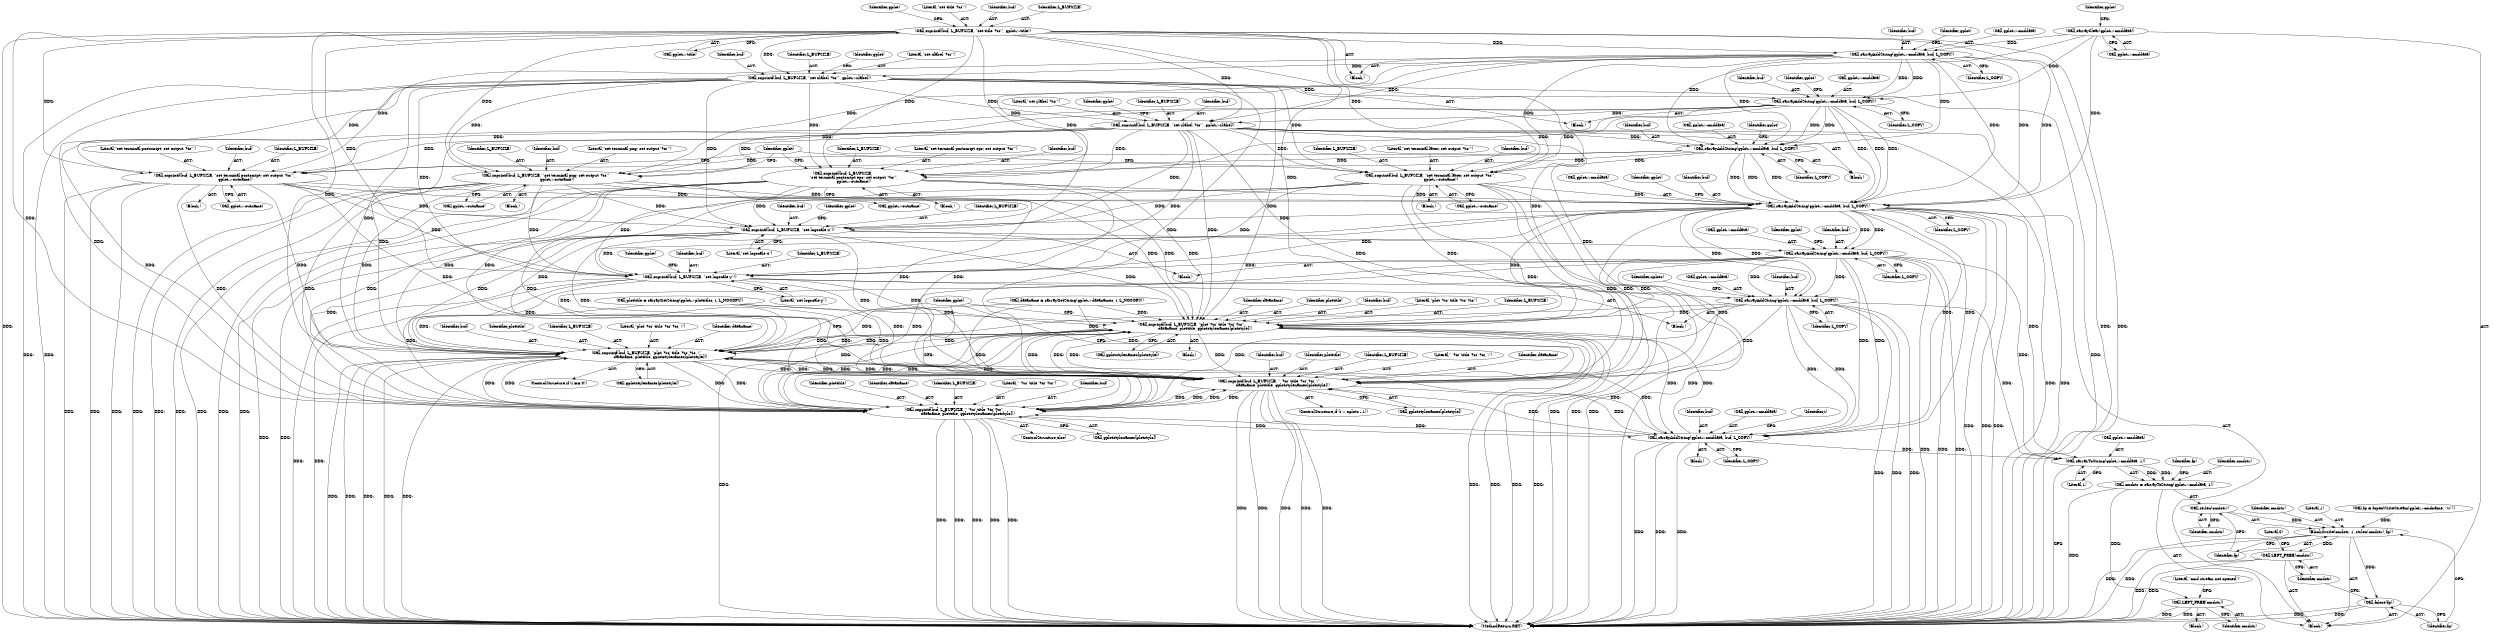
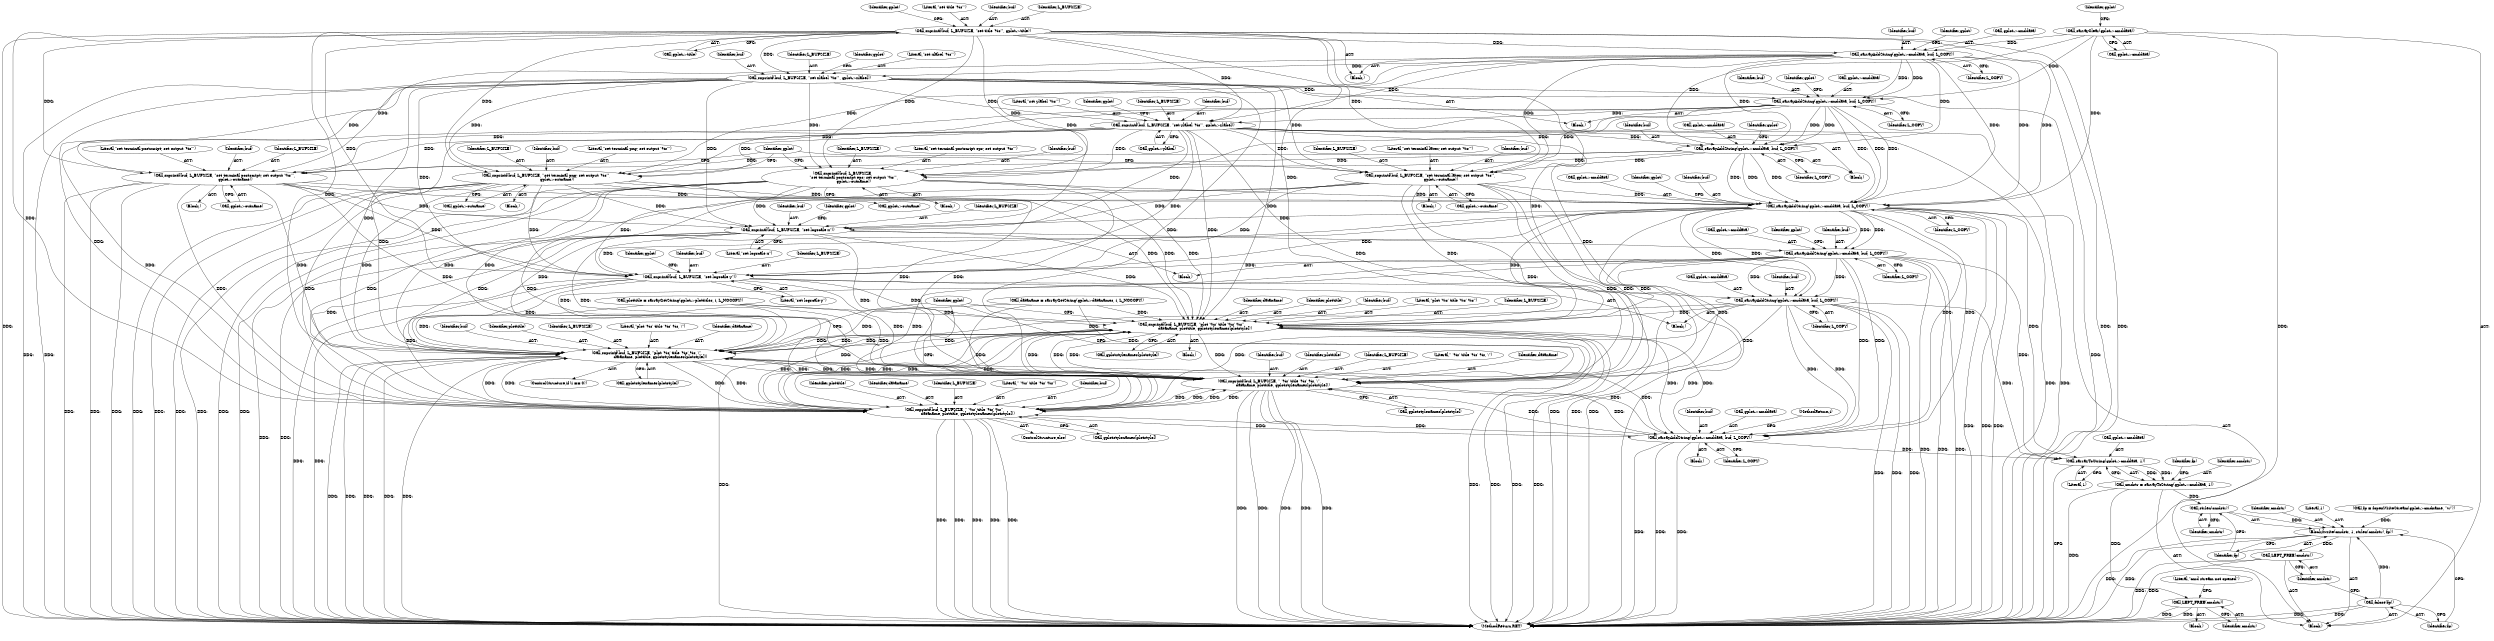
none -> (1157, 149)
(1647, 277) -> none
(1333, 412) -> none
(1816, 412) -> (1816, 412)
none -> (2116, 478)
(2195, 497) -> (2195, 497)
none -> (2164, 517)
(2273, 532) -> none
(2365, 566) -> (2378, 565)
